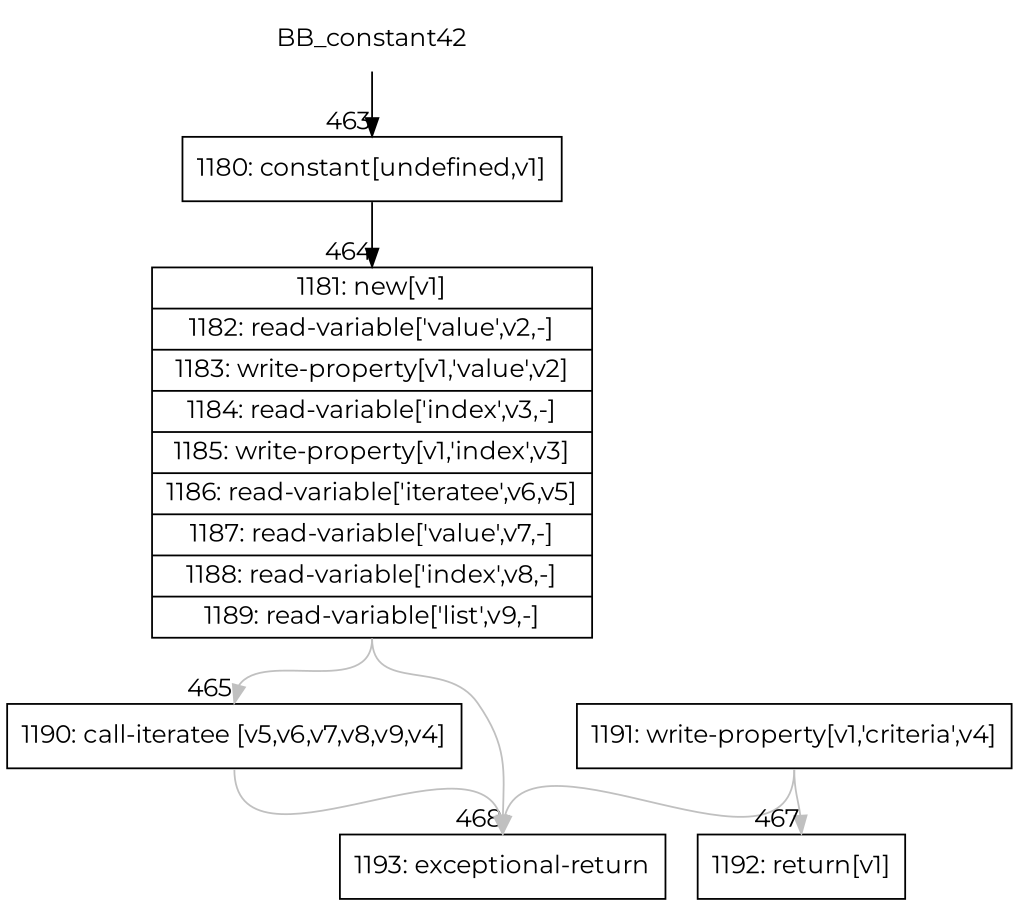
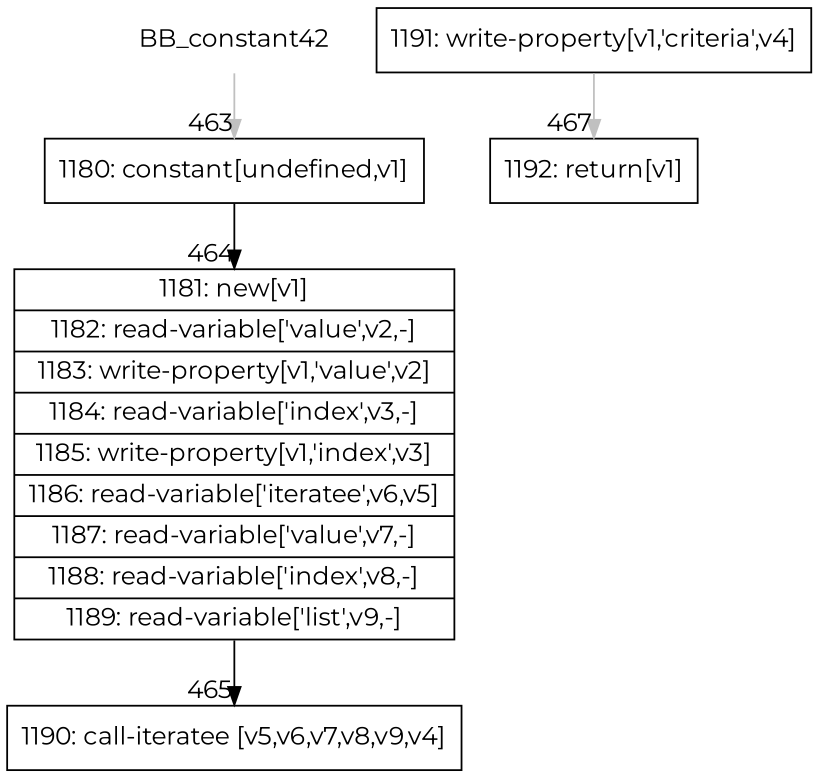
(372, 95) -> (234, 96)
(312, 671) -> (234, 664)
(503, 867) -> none
